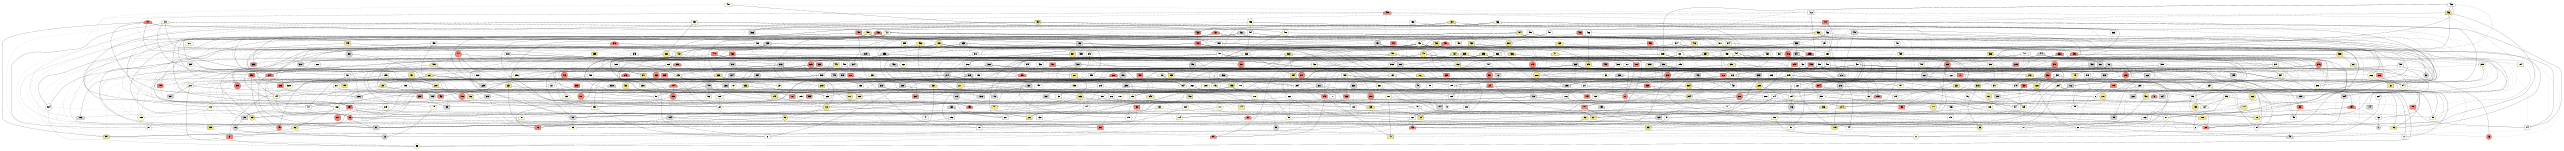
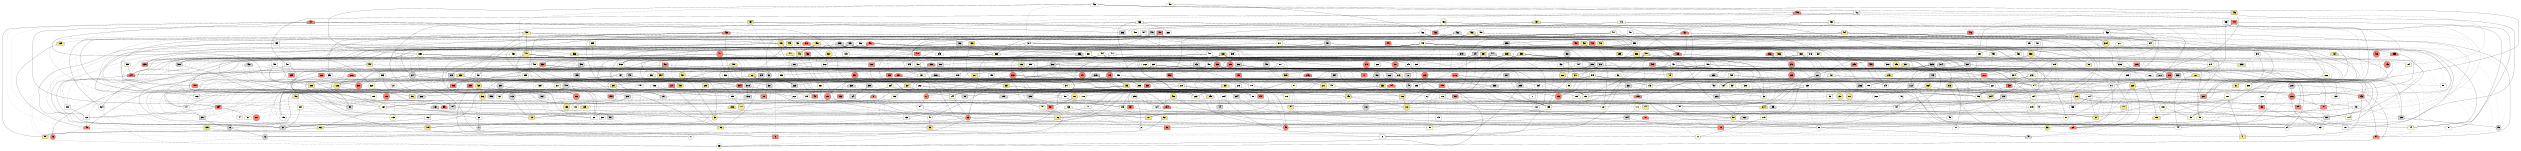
(1922, 65) -> none
